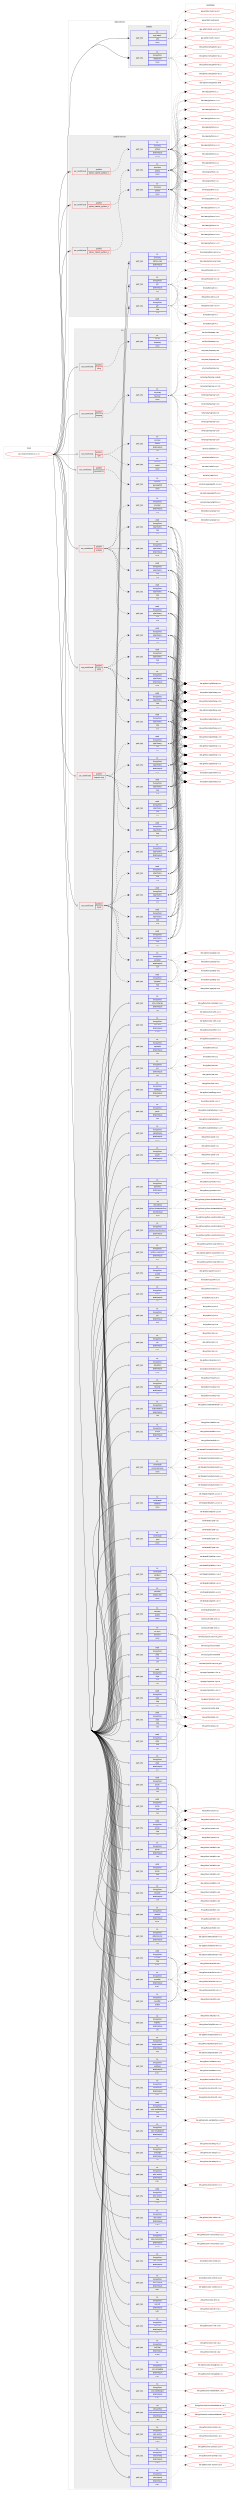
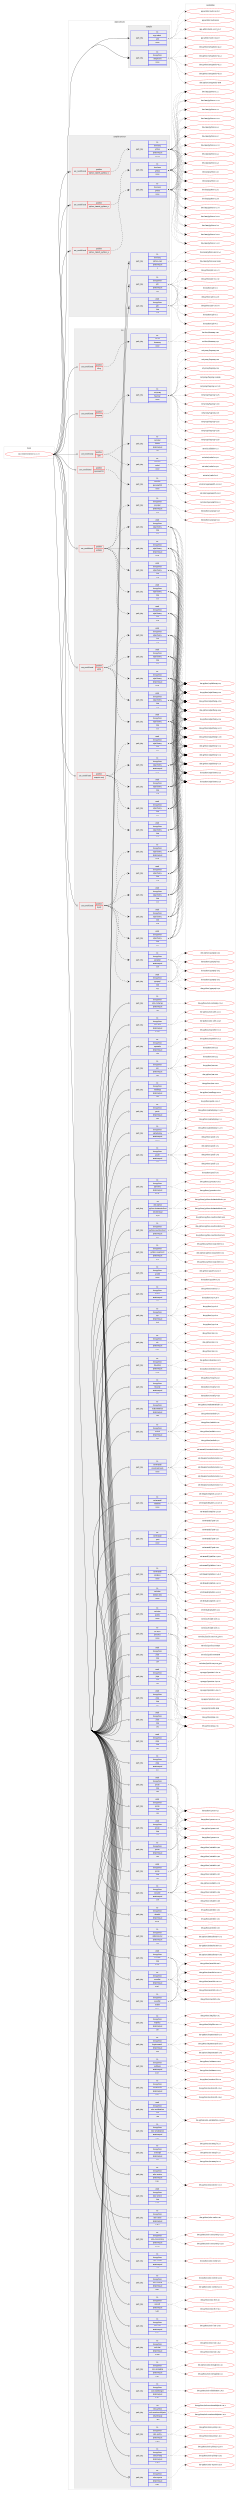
none -> (210, 1414)
